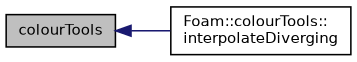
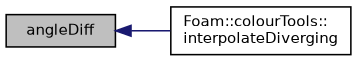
(61, 31) -> (61, 31)
